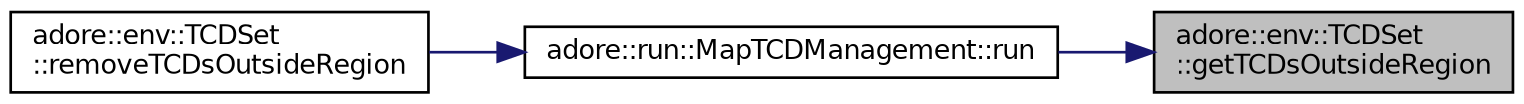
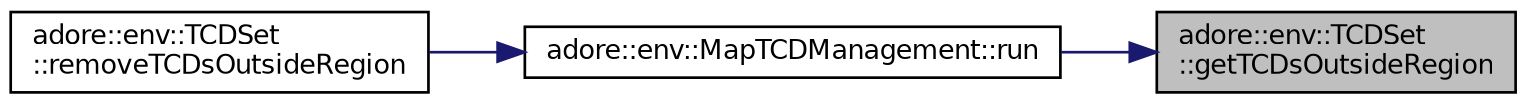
(791, 52) -> (793, 52)
